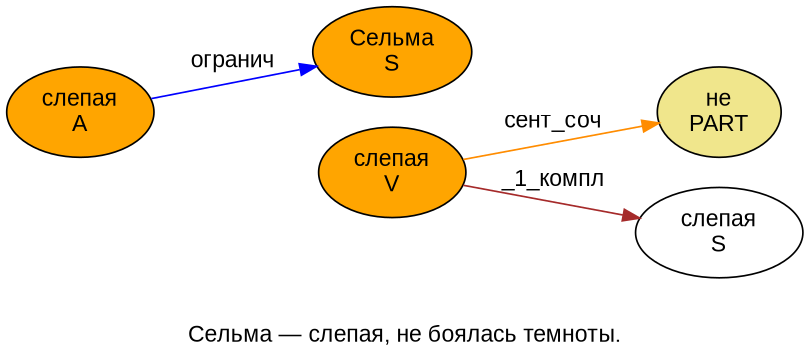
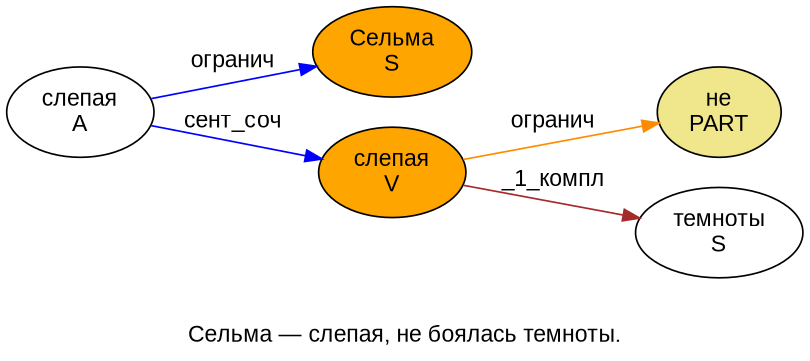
(80, 112) -> (80, 112)
(554, 121) -> (554, 121)
none -> (228, 141)
(719, 233) -> (719, 233)
